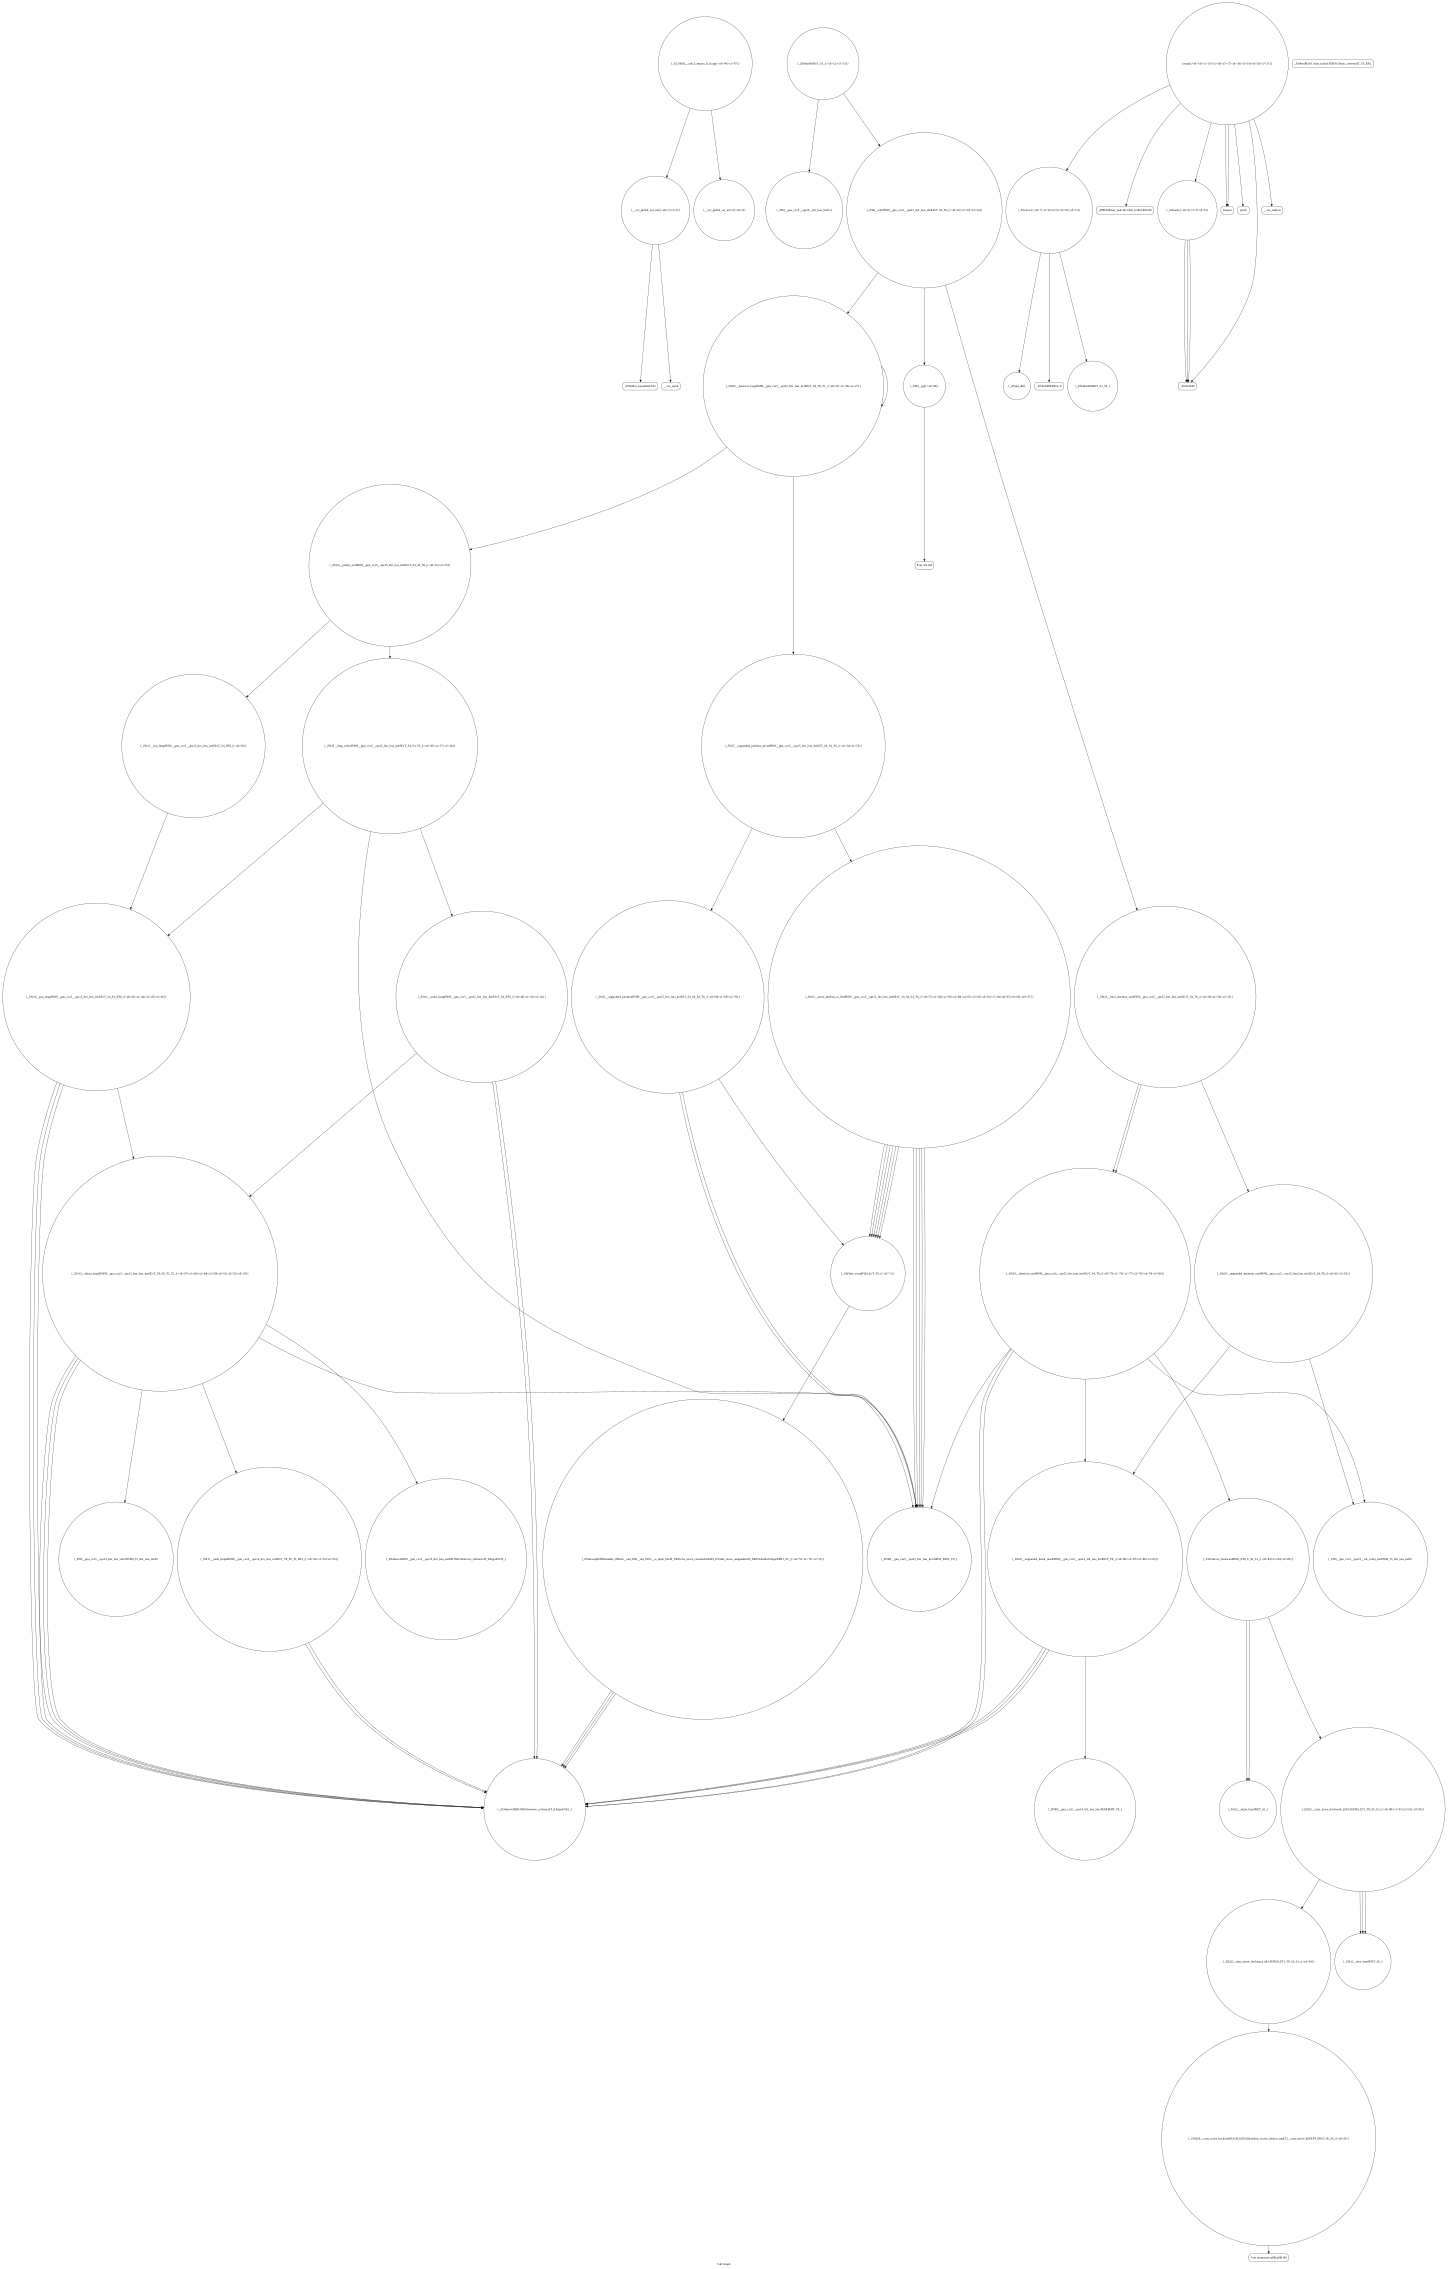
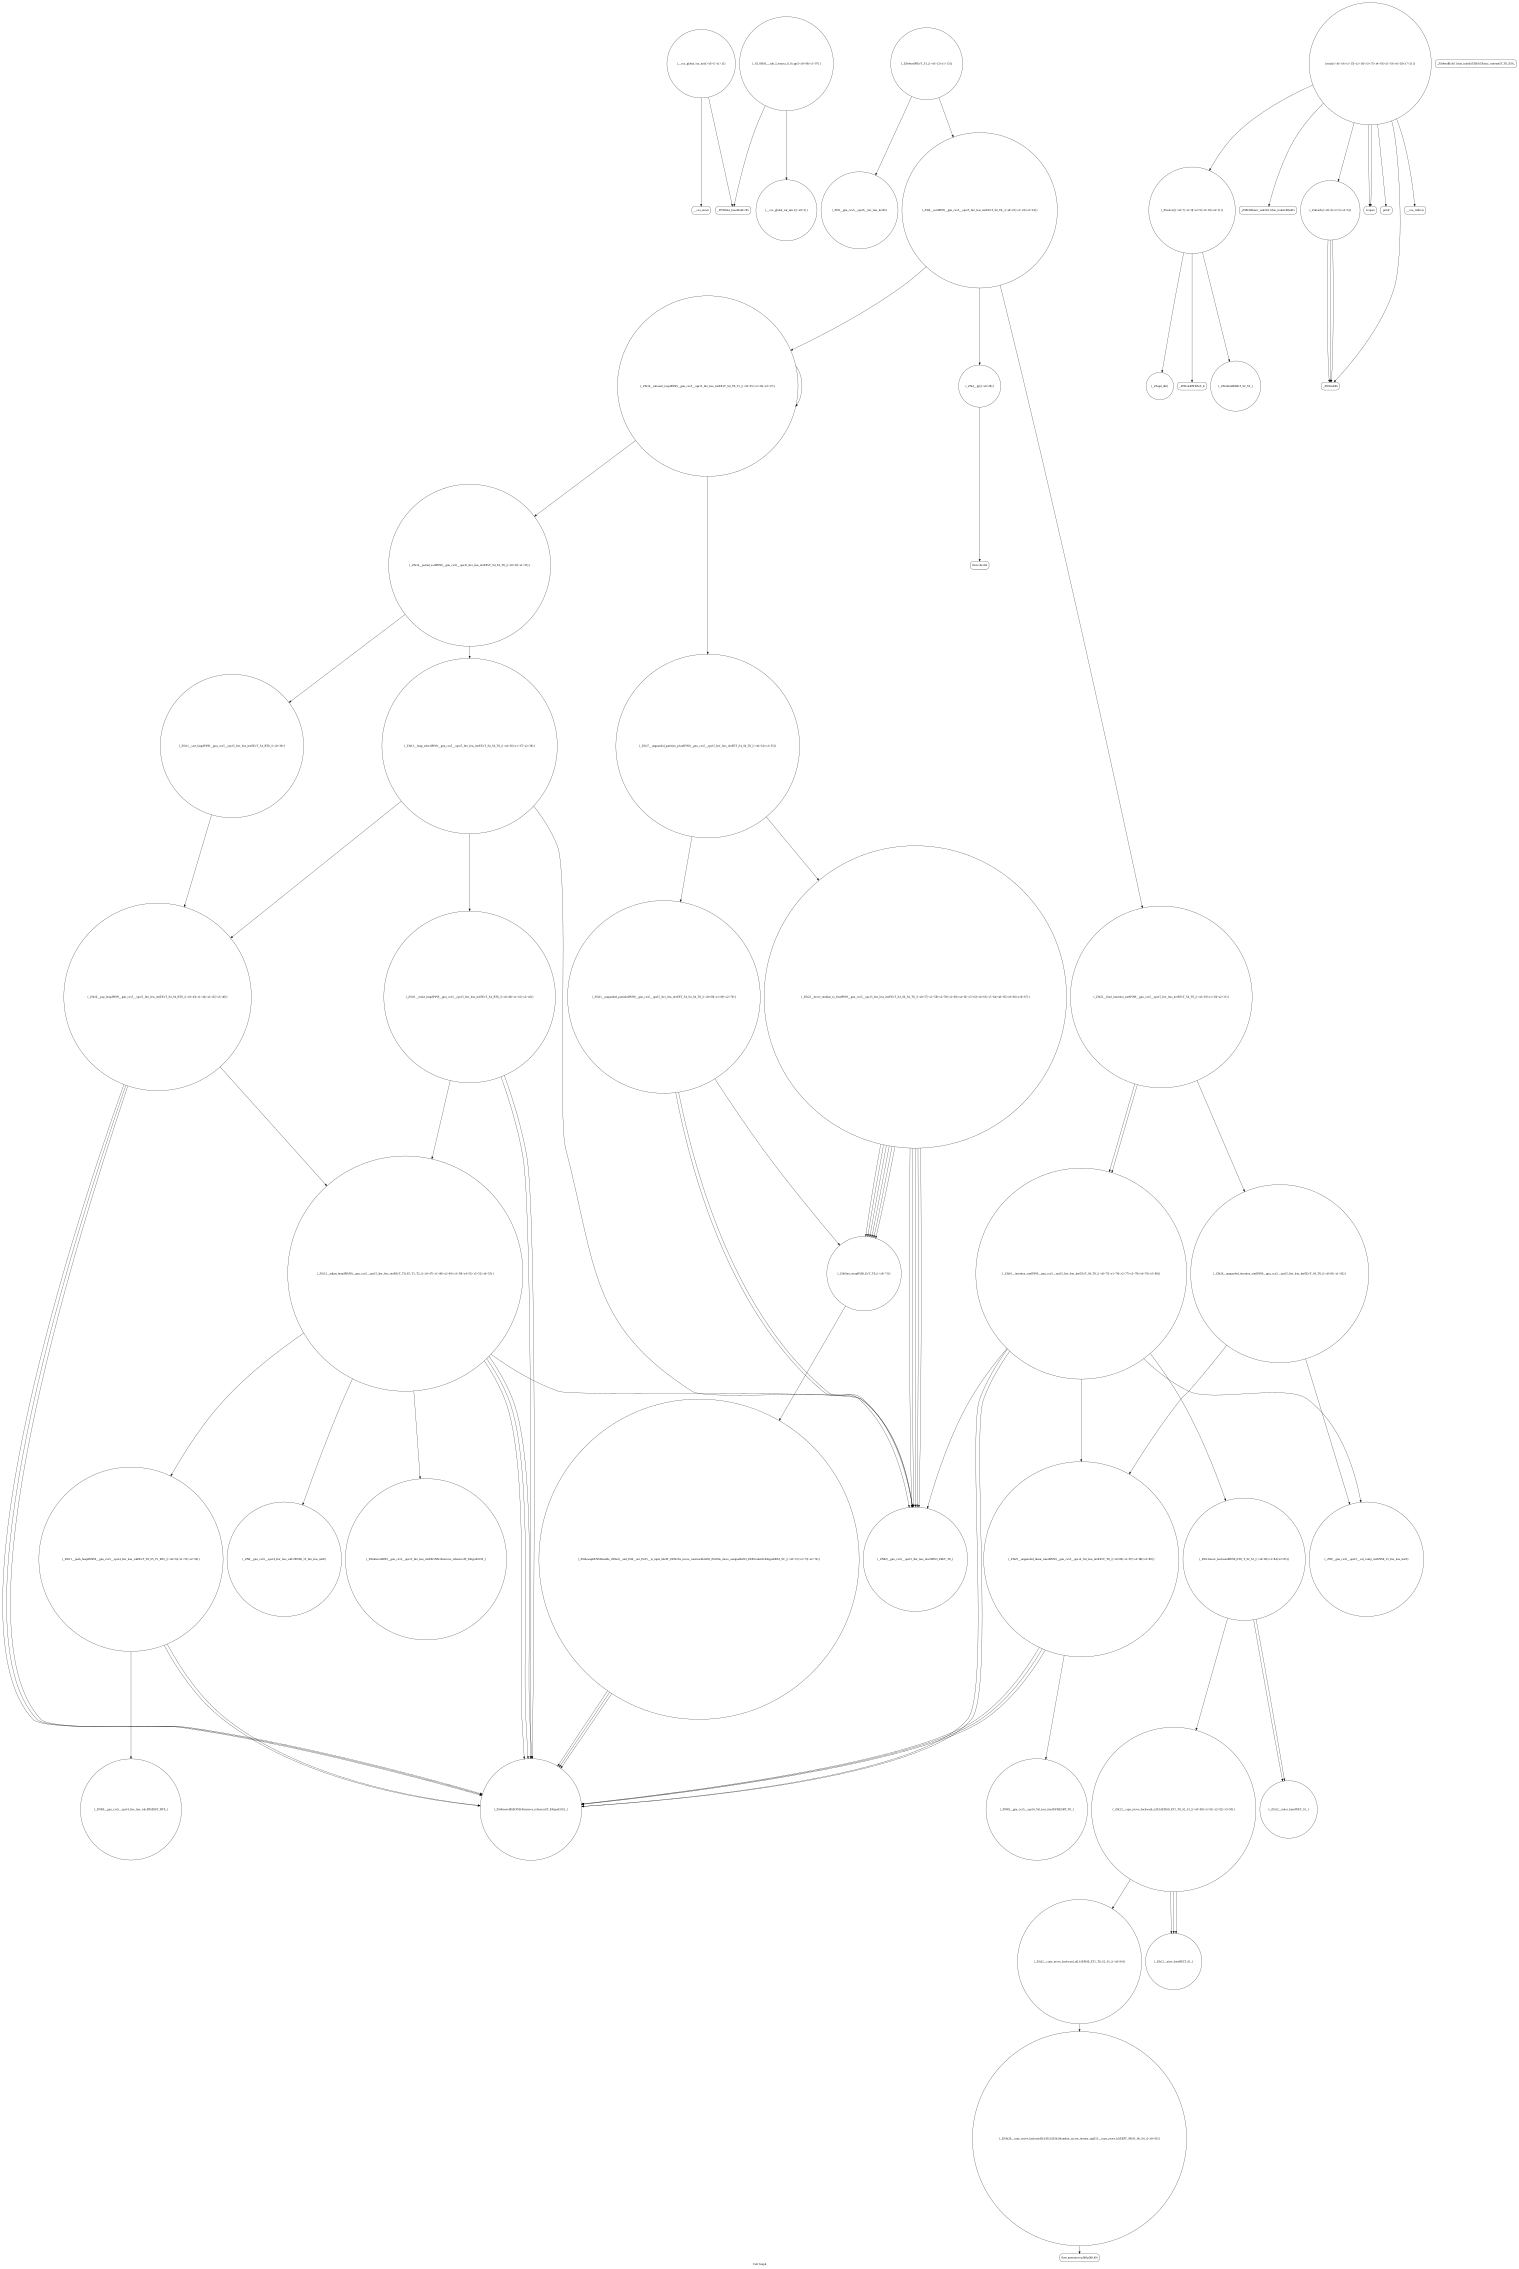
(679, 142) -> (747, 154)
none -> (131, 1809)
